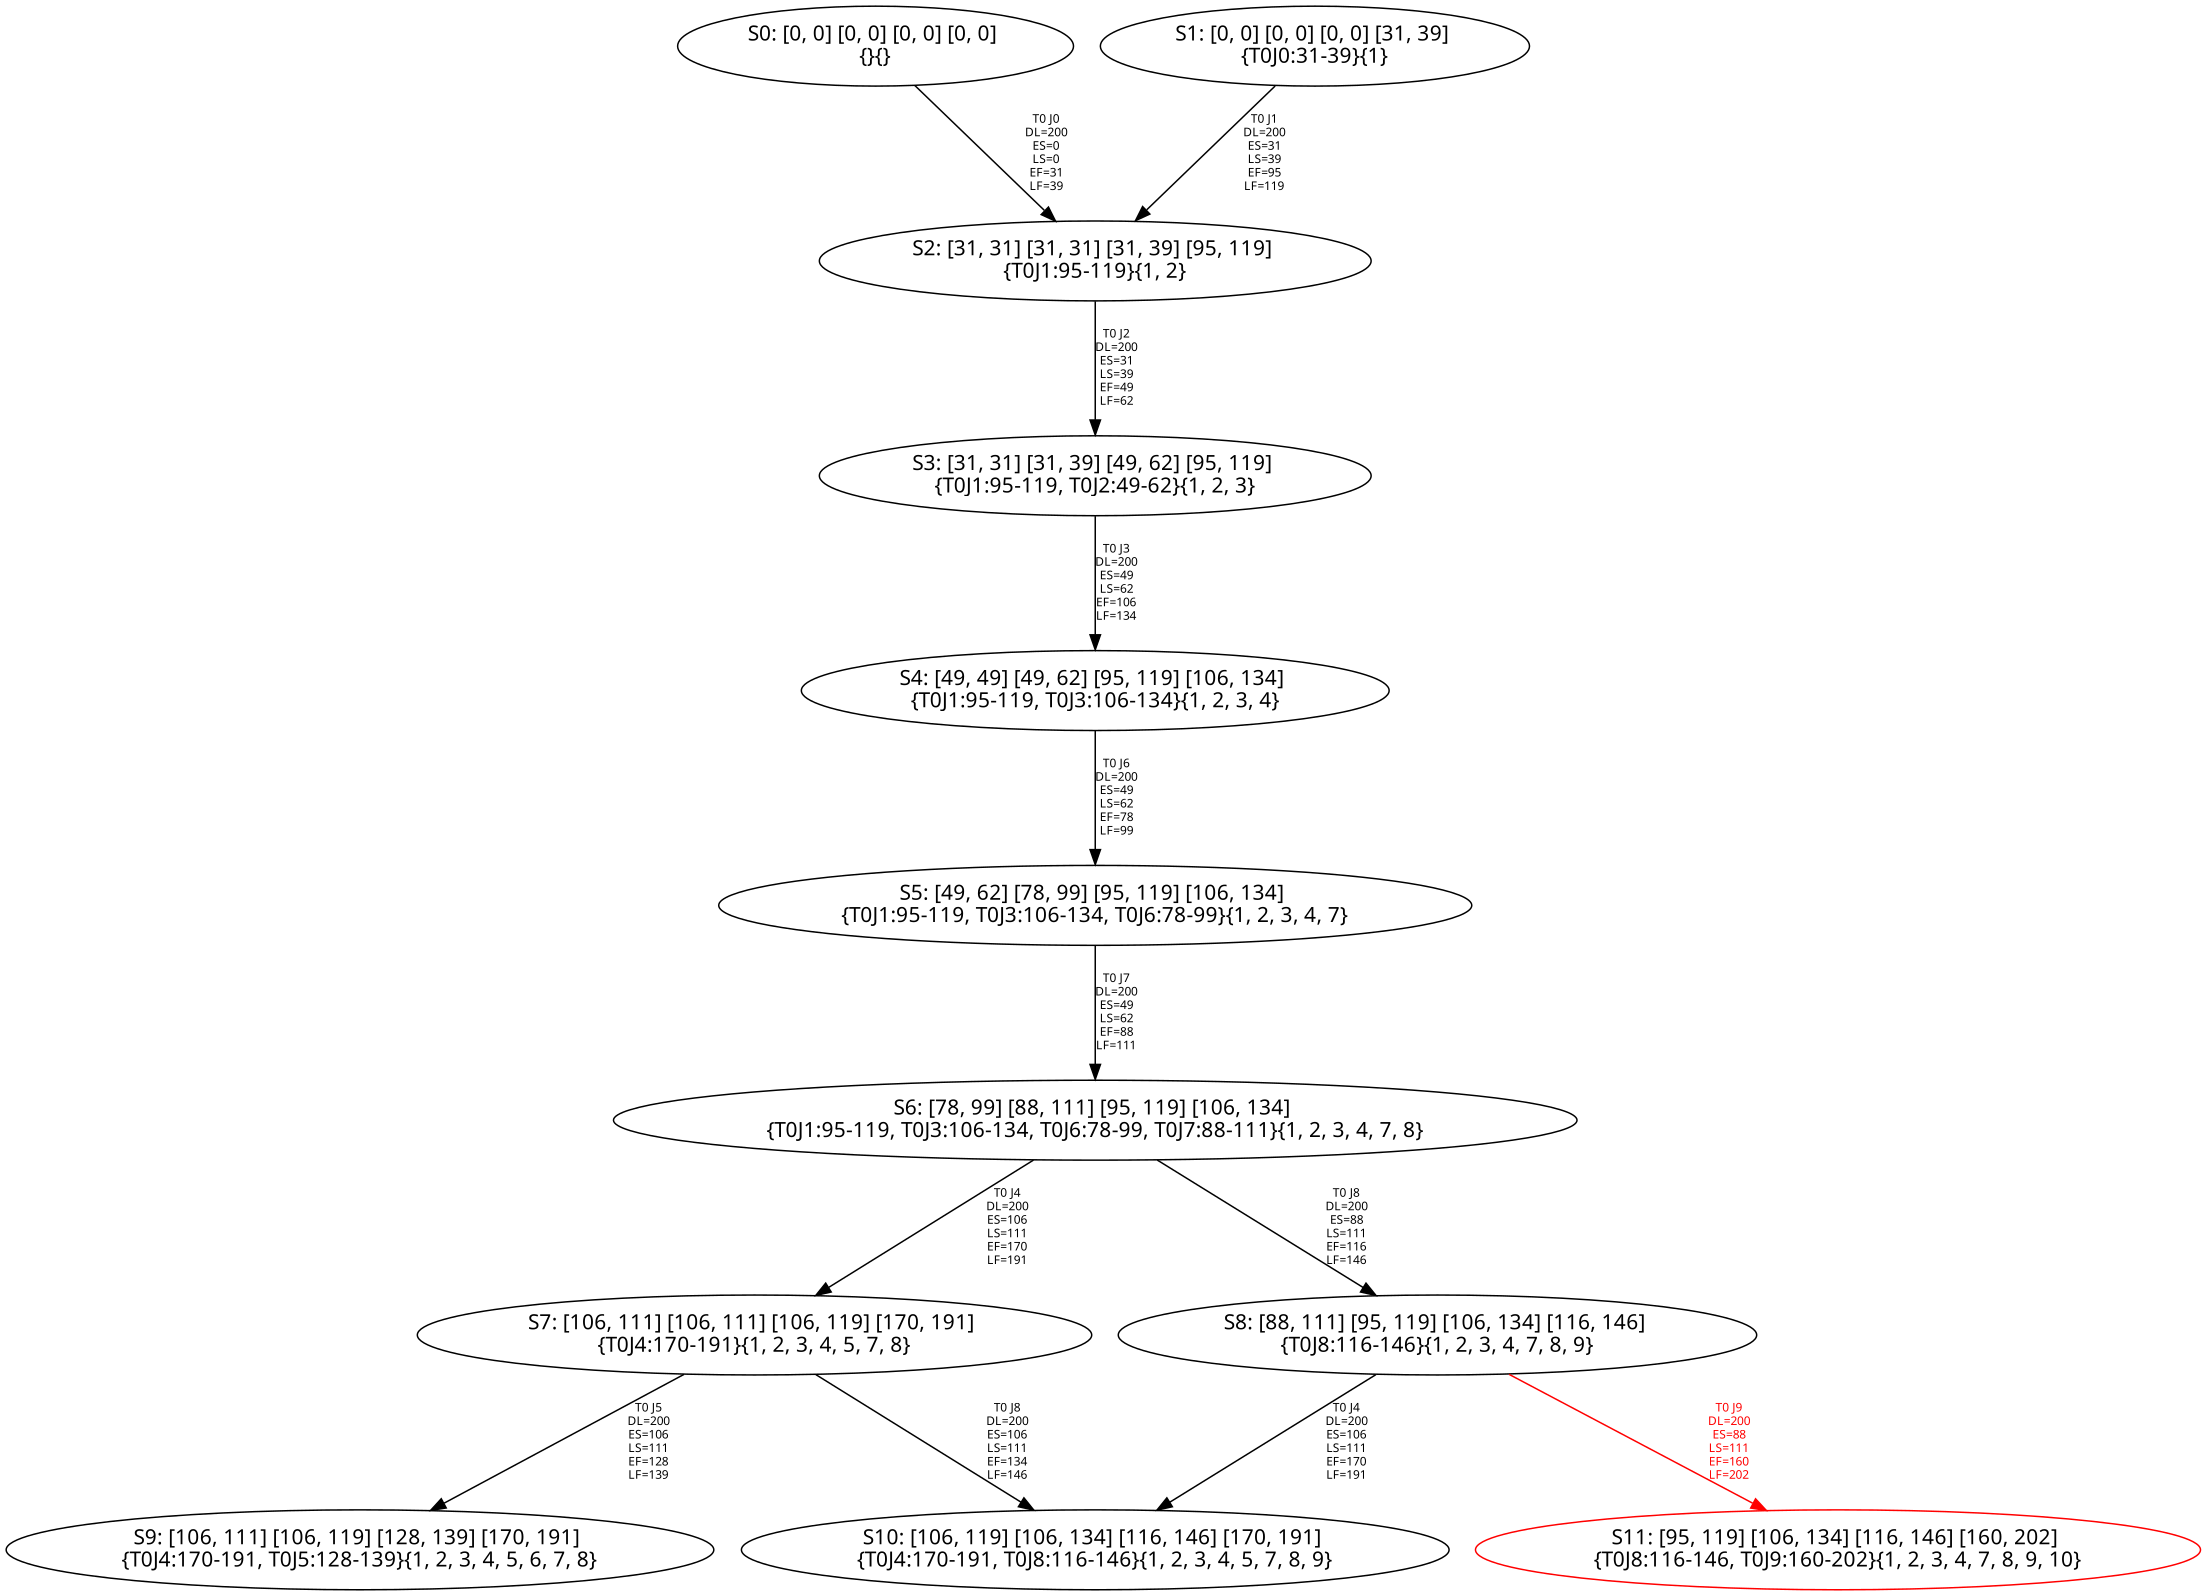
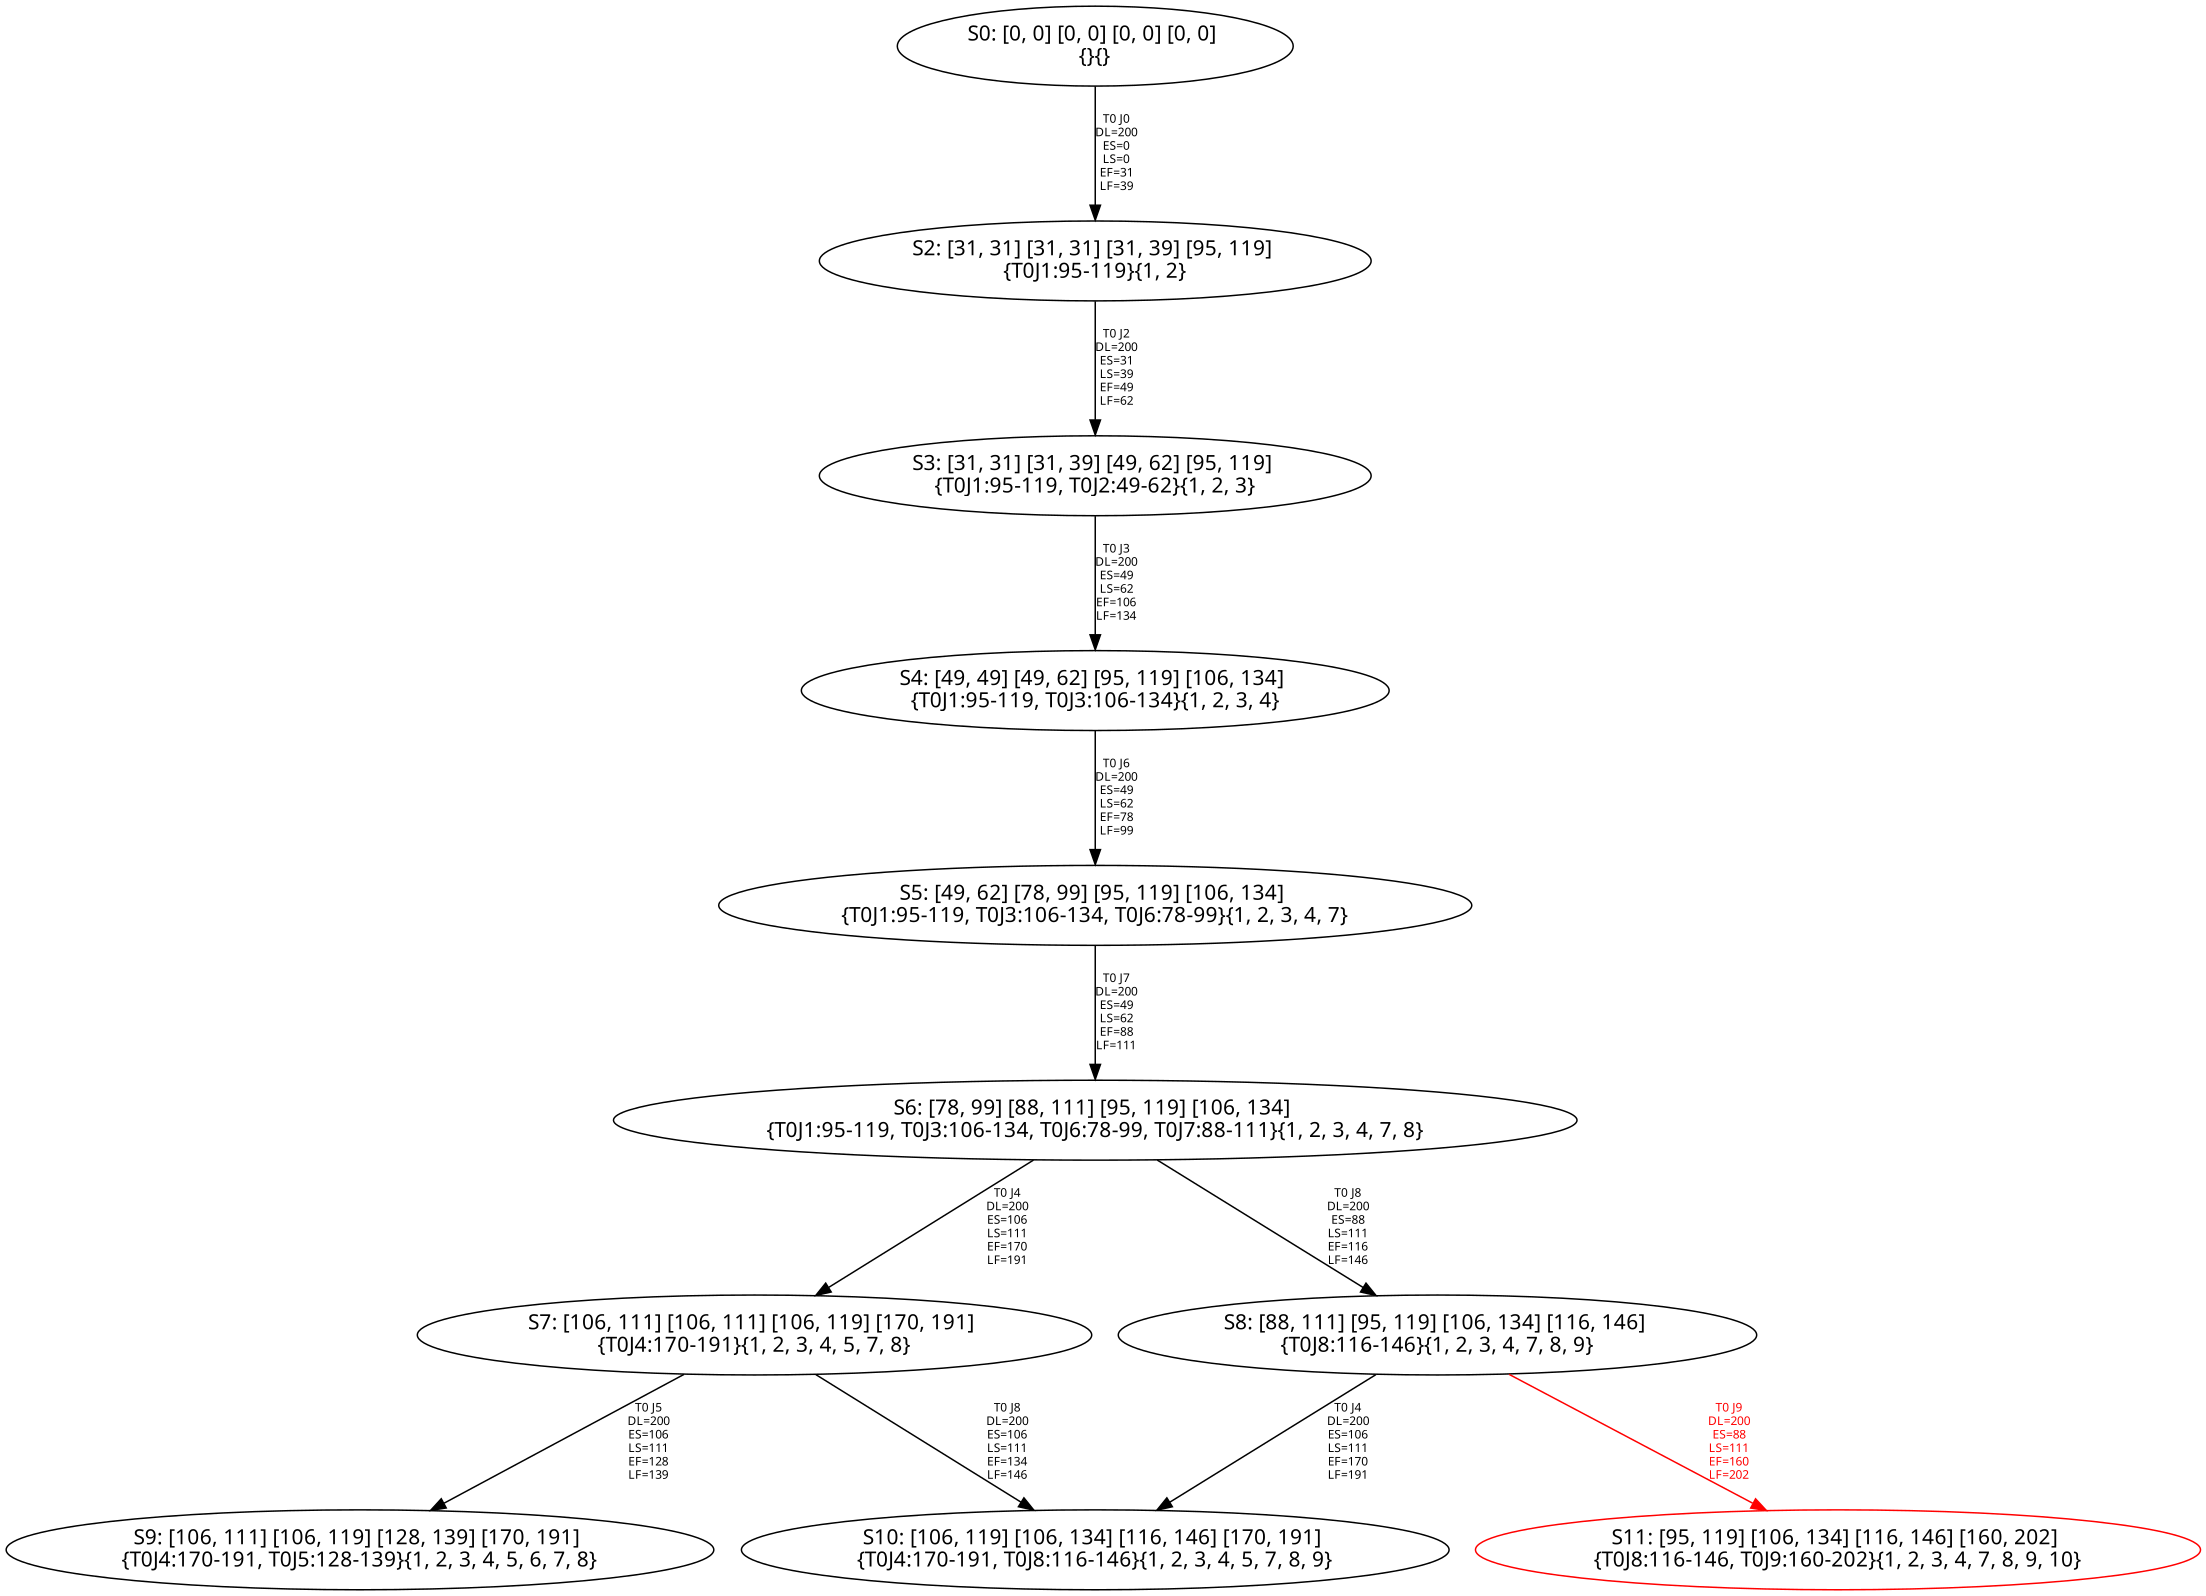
(1315, 46) -> none
